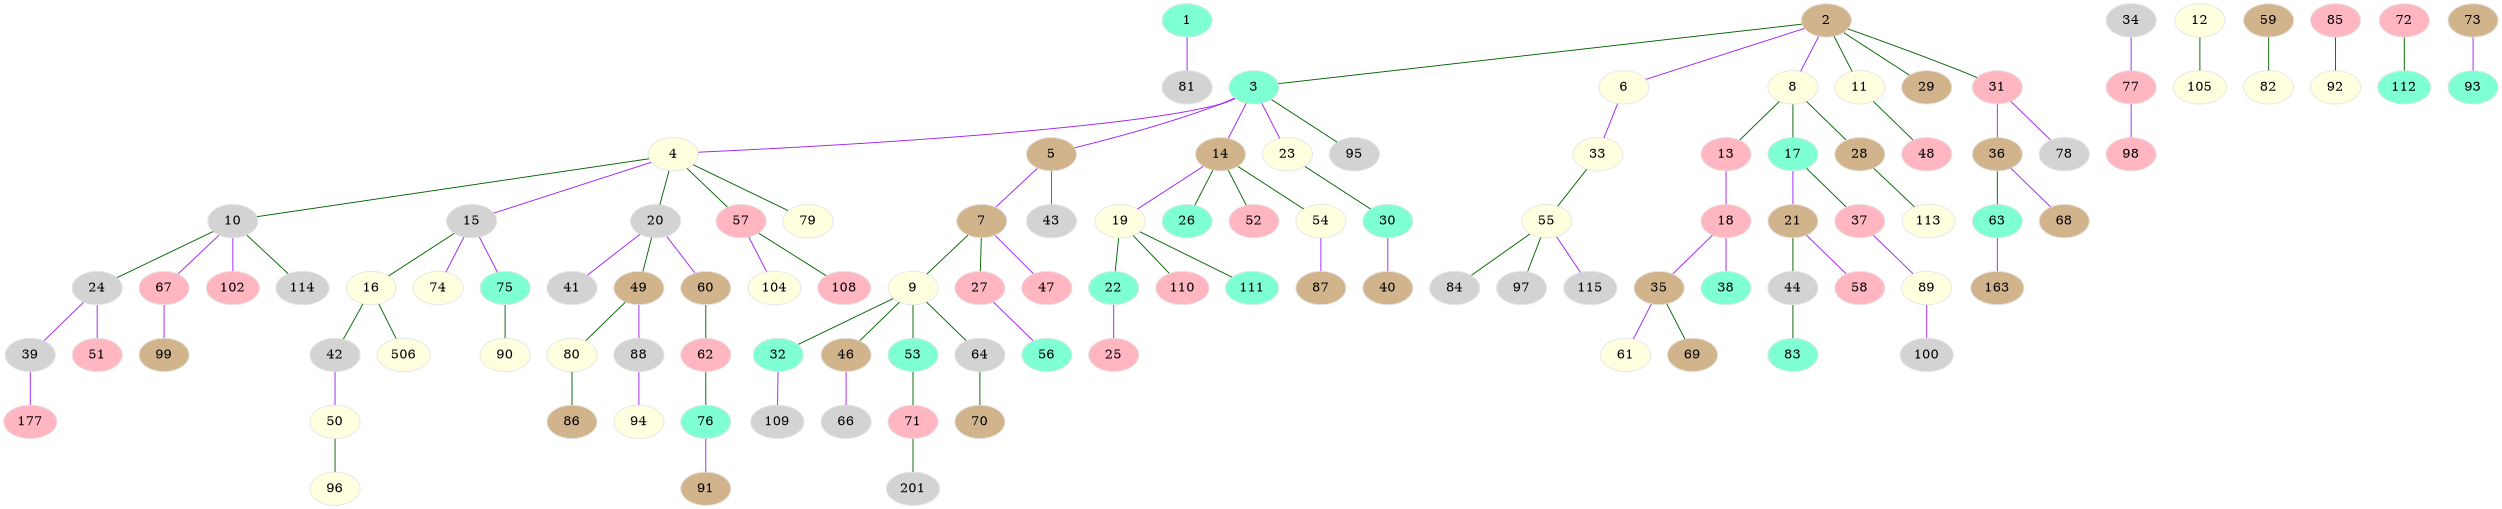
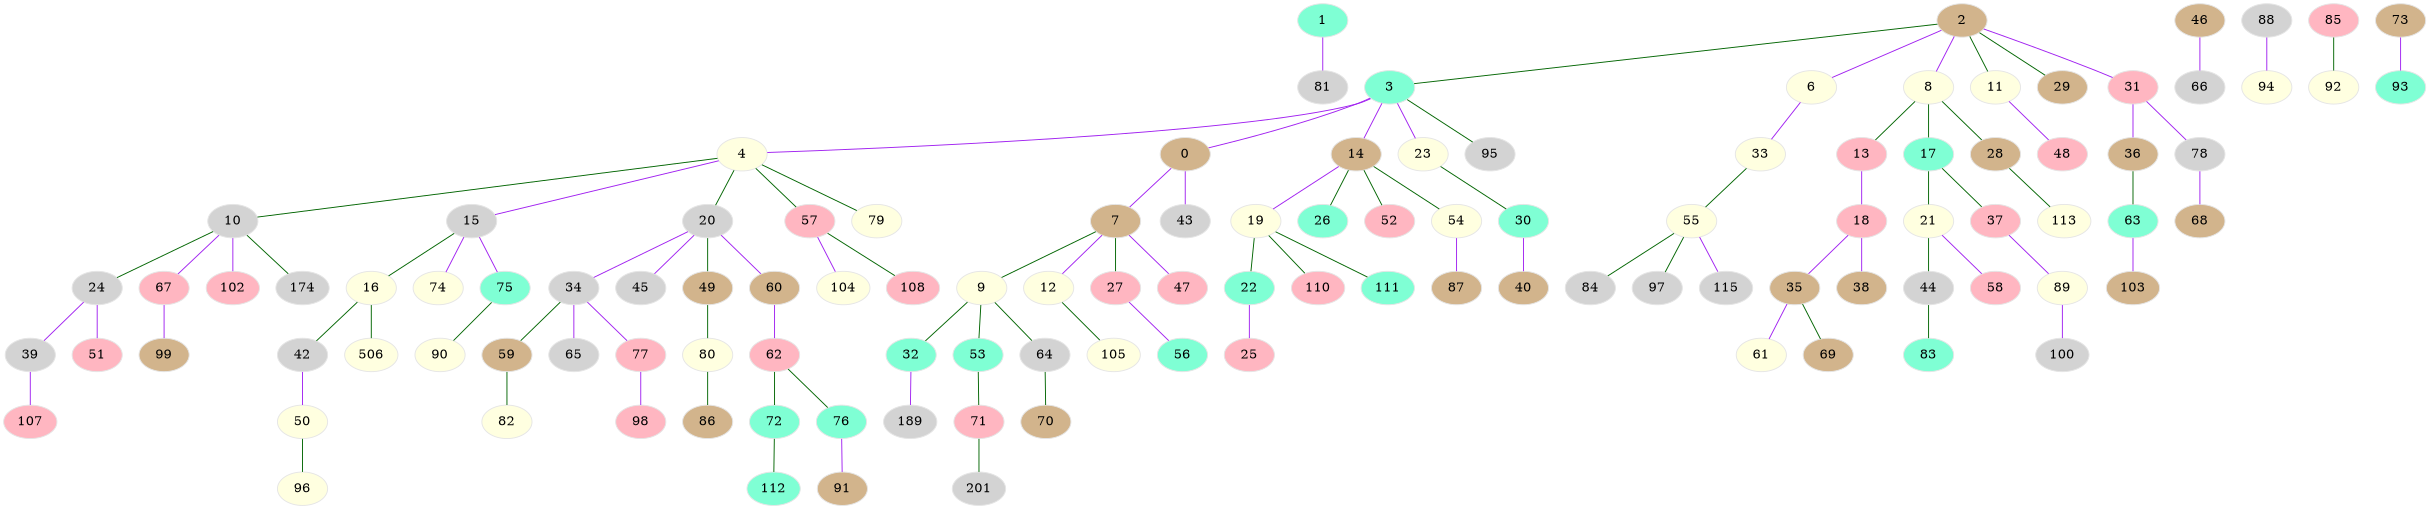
(2404, 20) -> (775, 422)
(1913, 52) -> (2048, 52)
(1893, 121) -> (2029, 121)
(1051, 154) -> (1185, 154)
(1793, 188) -> (1929, 188)
(2031, 188) -> (2200, 188)
(1793, 221) -> (1929, 221)
none -> (1082, 254)
none -> (641, 255)
(303, 288) -> (303, 288)
(572, 288) -> (641, 288)
(1726, 288) -> (1862, 288)
(1997, 288) -> (2133, 288)
none -> (541, 321)
(880, 321) -> none
(639, 322) -> none
(706, 322) -> (775, 322)
none -> (574, 355)
none -> (775, 388)
(30, 422) -> (30, 422)
(777, 422) -> (910, 422)
